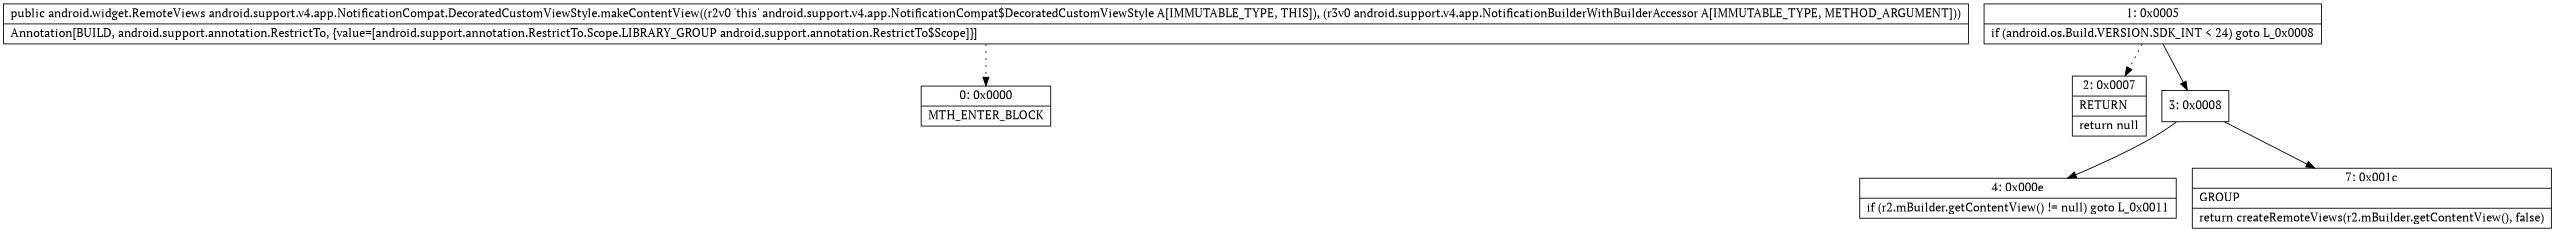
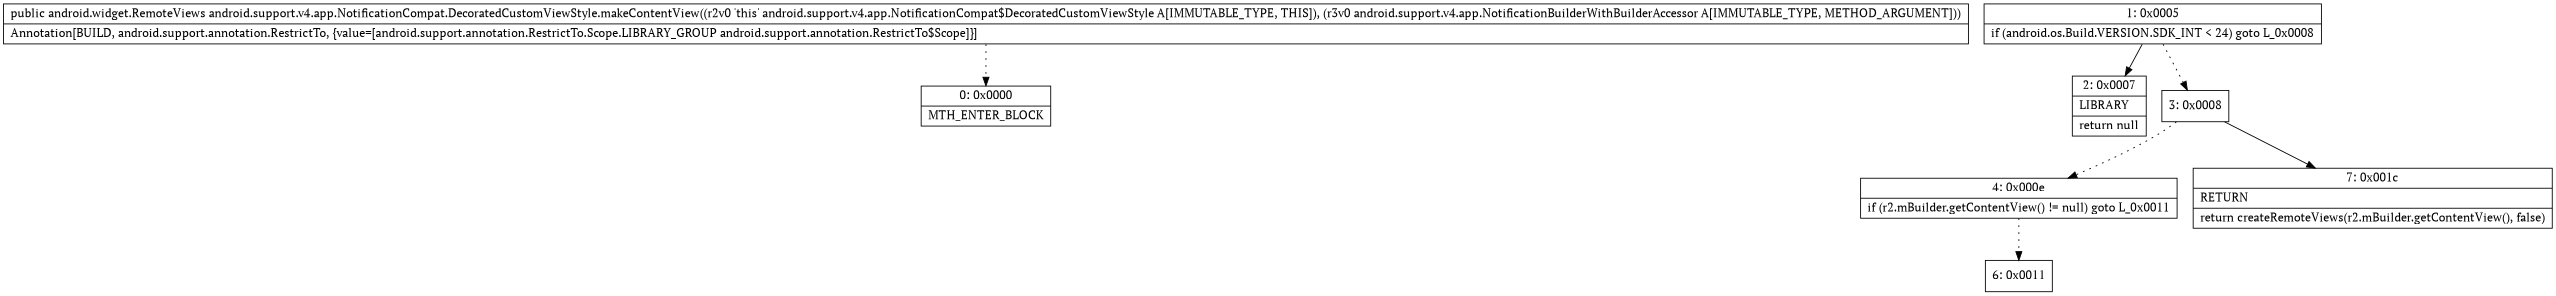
(2136, 56) -> (2136, 56)
(2173, 63) -> (2173, 63)
(2104, 106) -> (2104, 106)
(2128, 151) -> (2128, 151)
(2220, 198) -> (2224, 198)
none -> (2019, 276)
